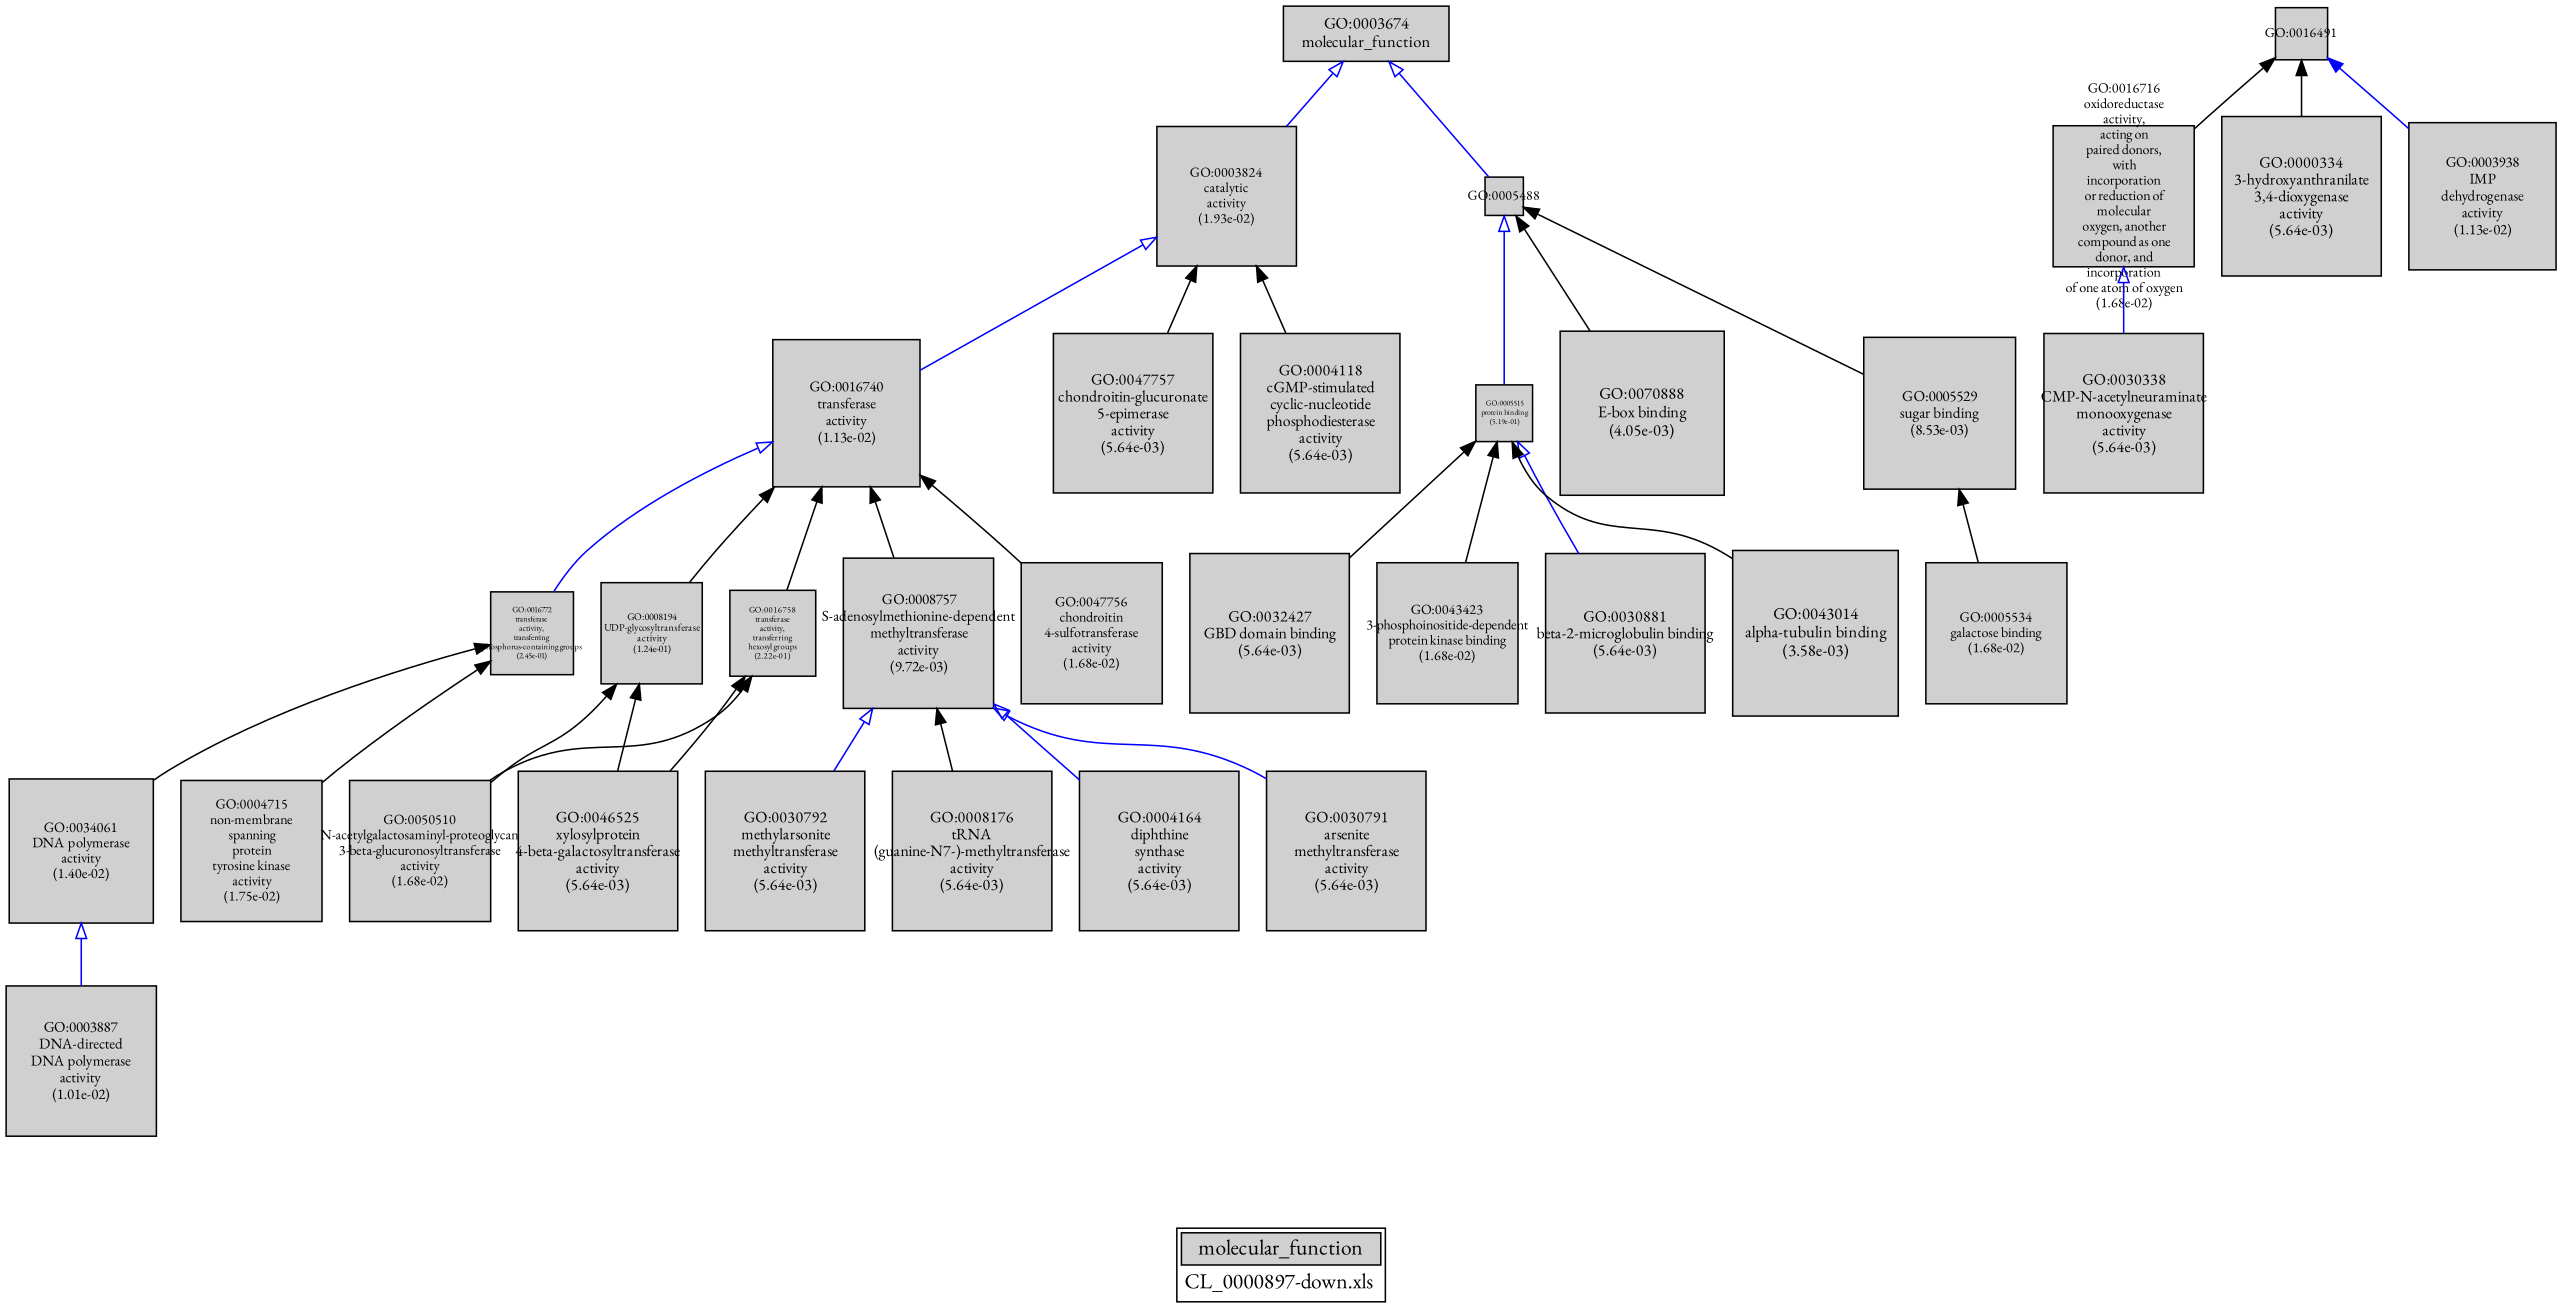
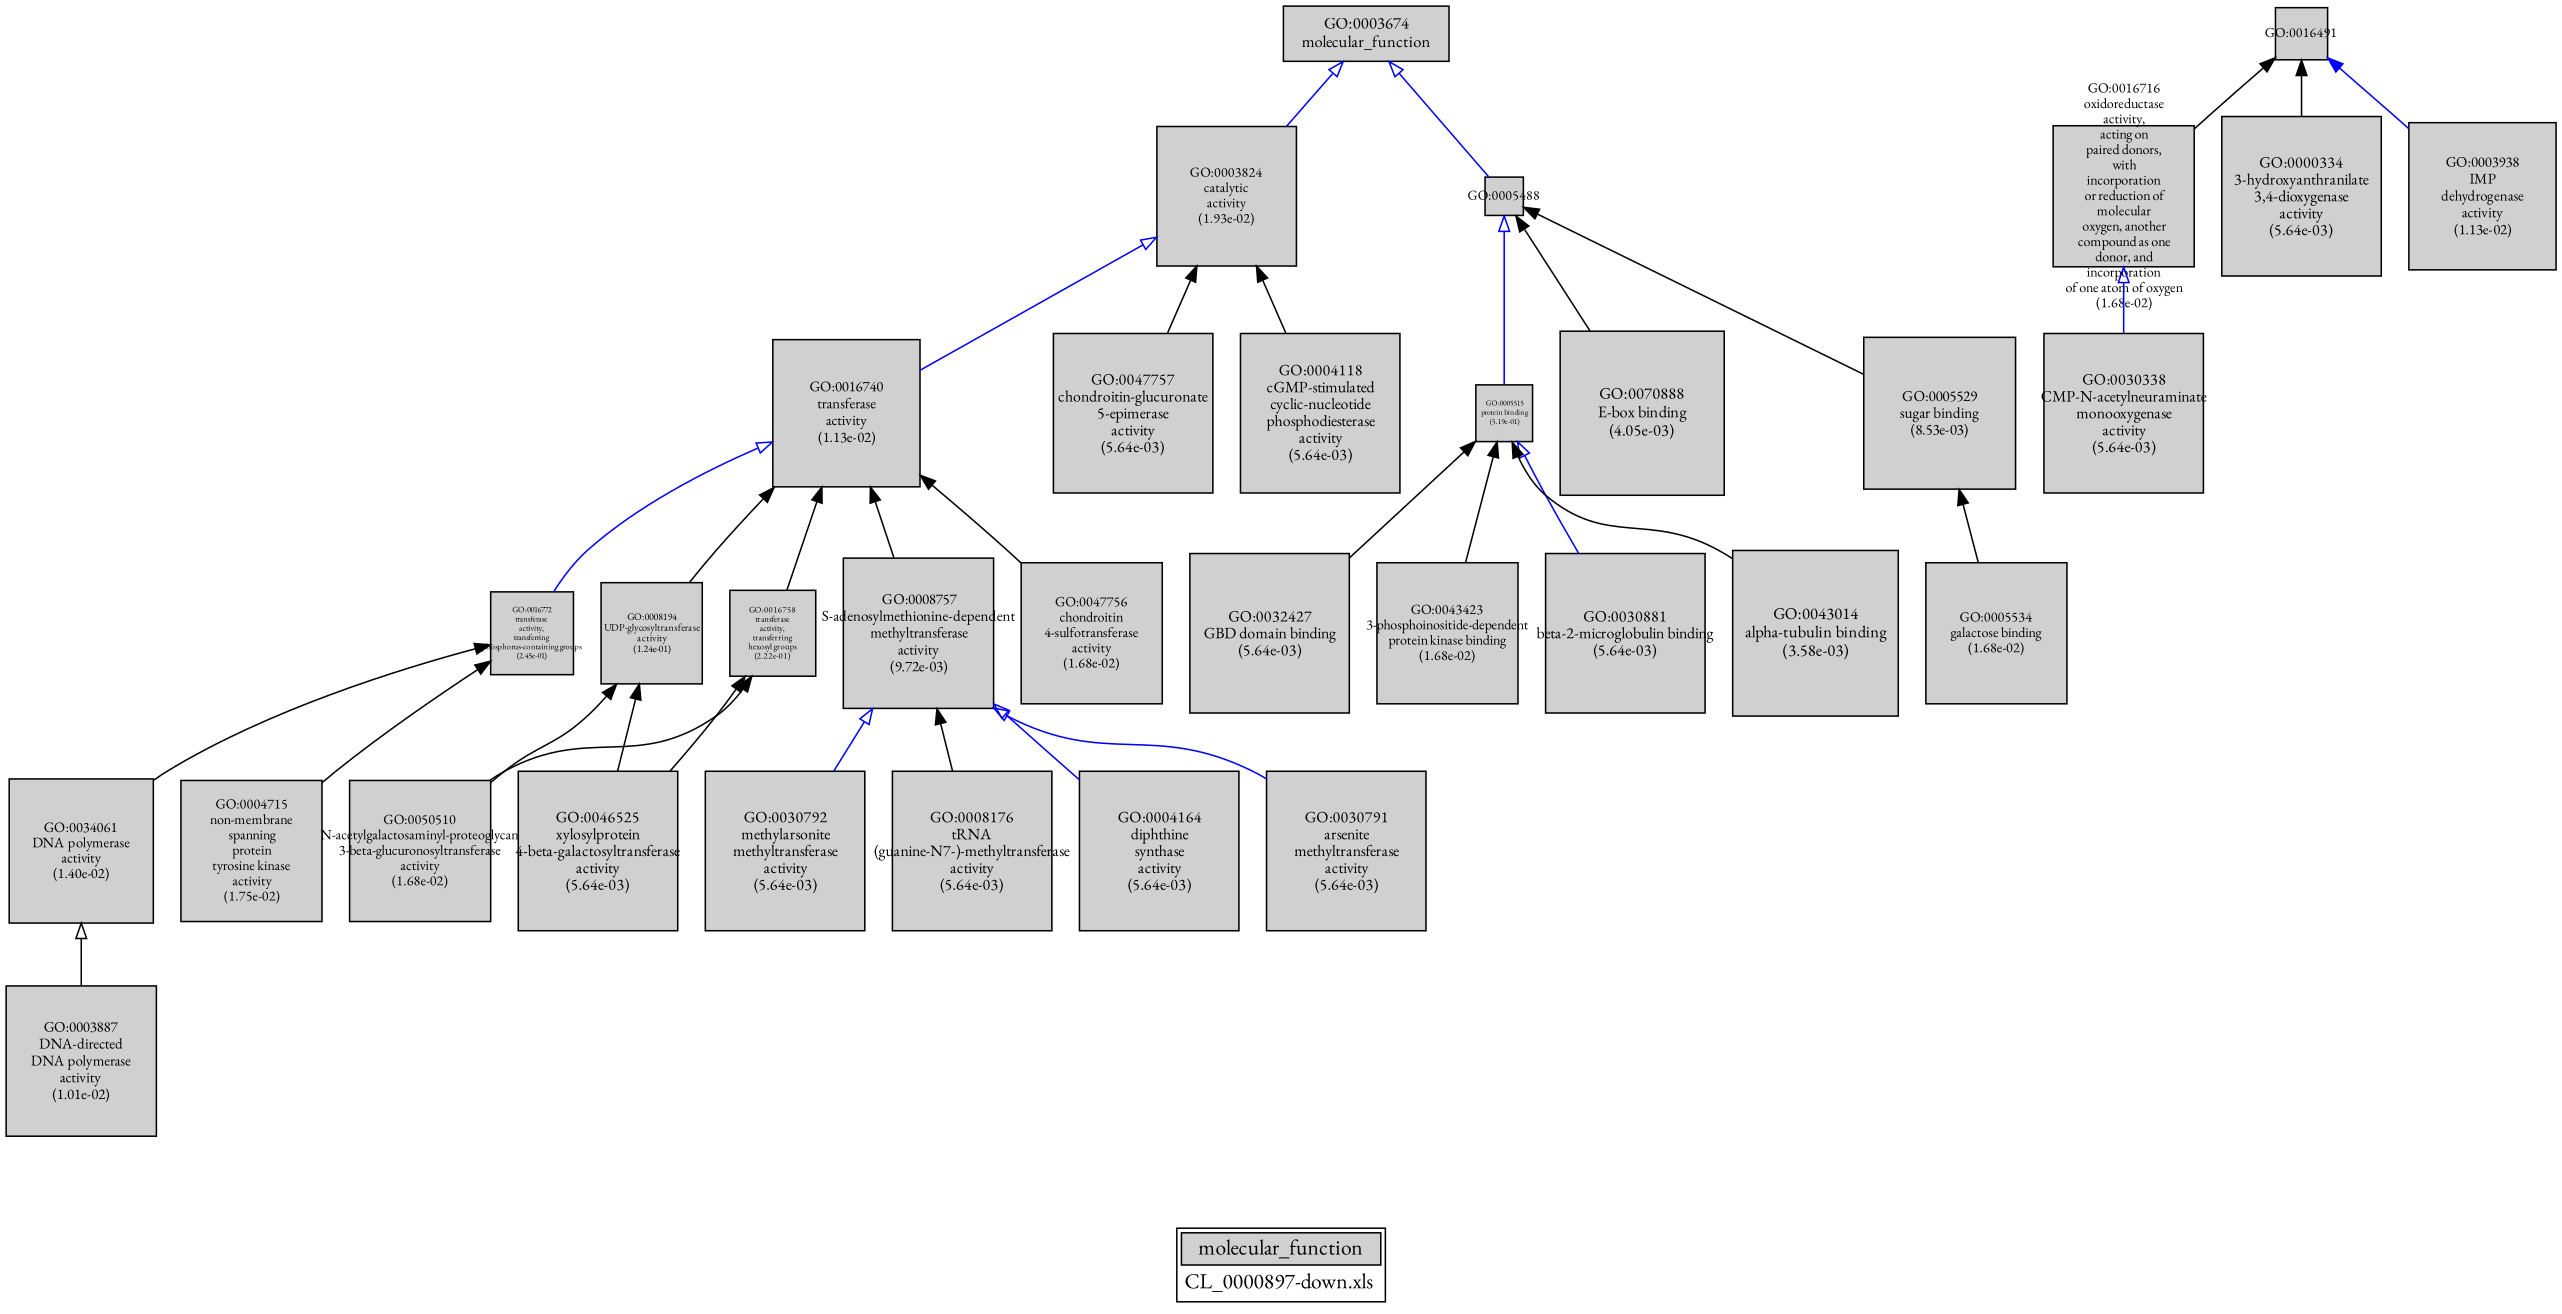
(81, 962) -> (81, 962)
